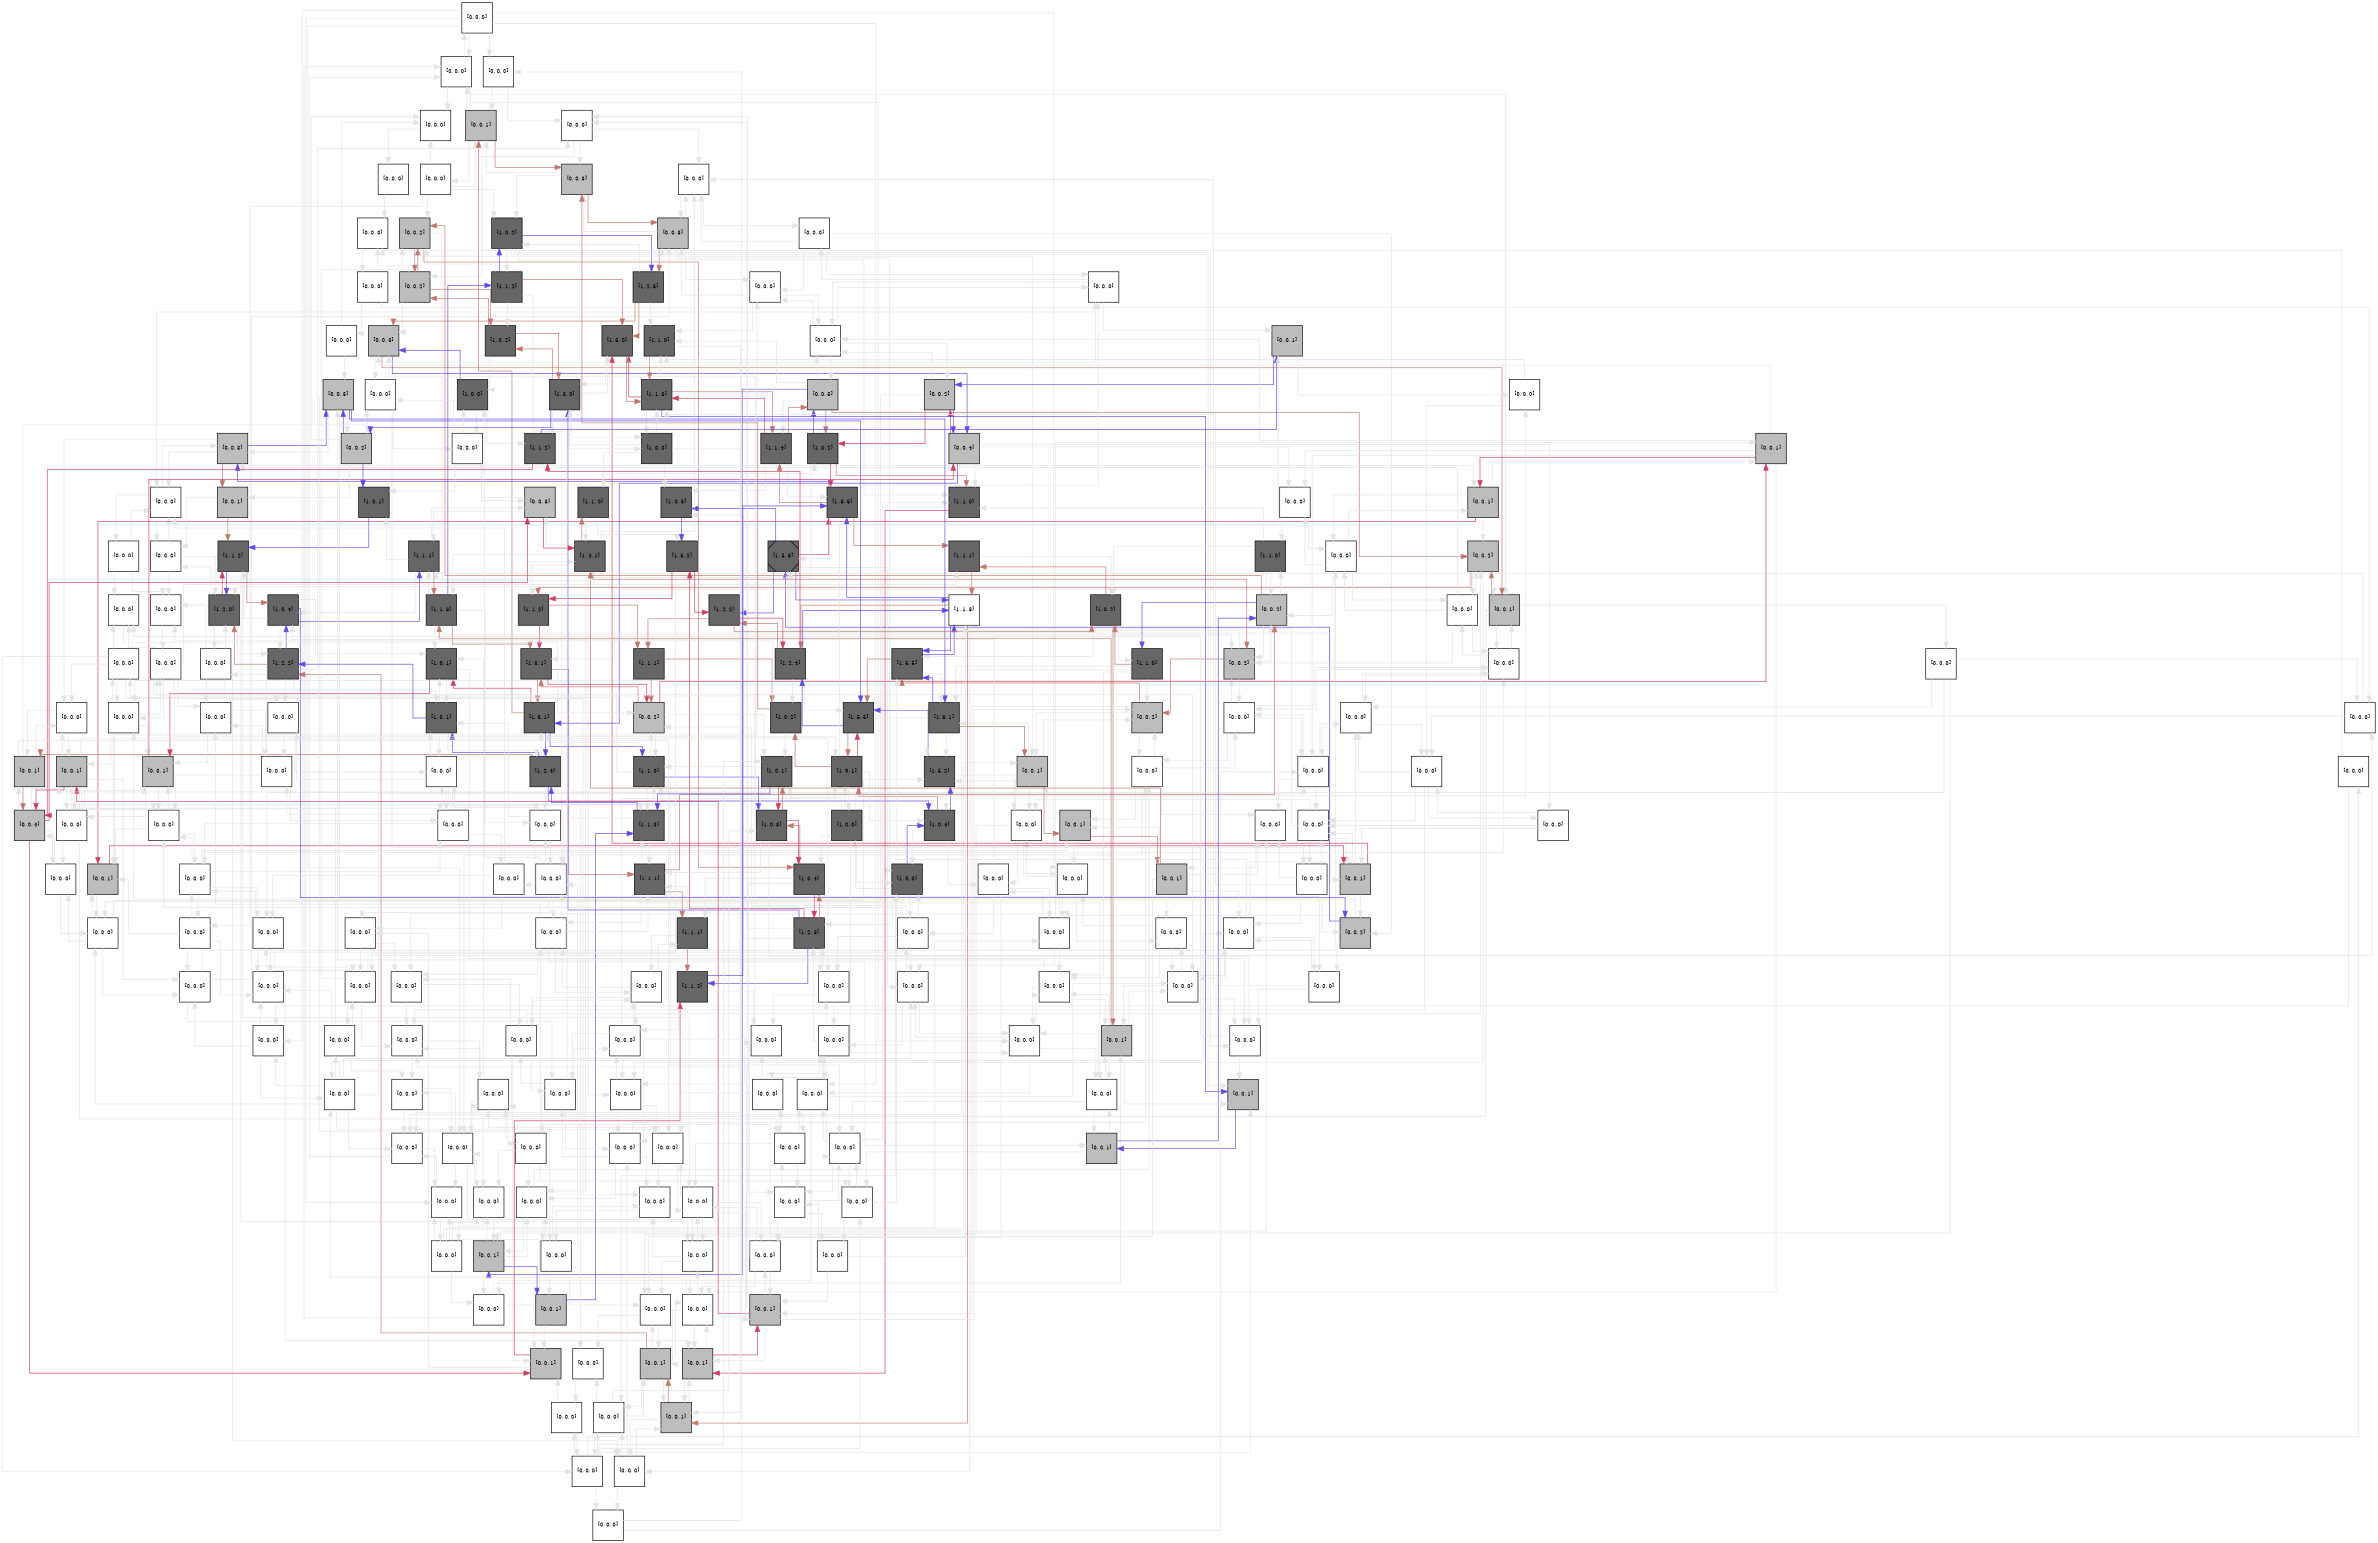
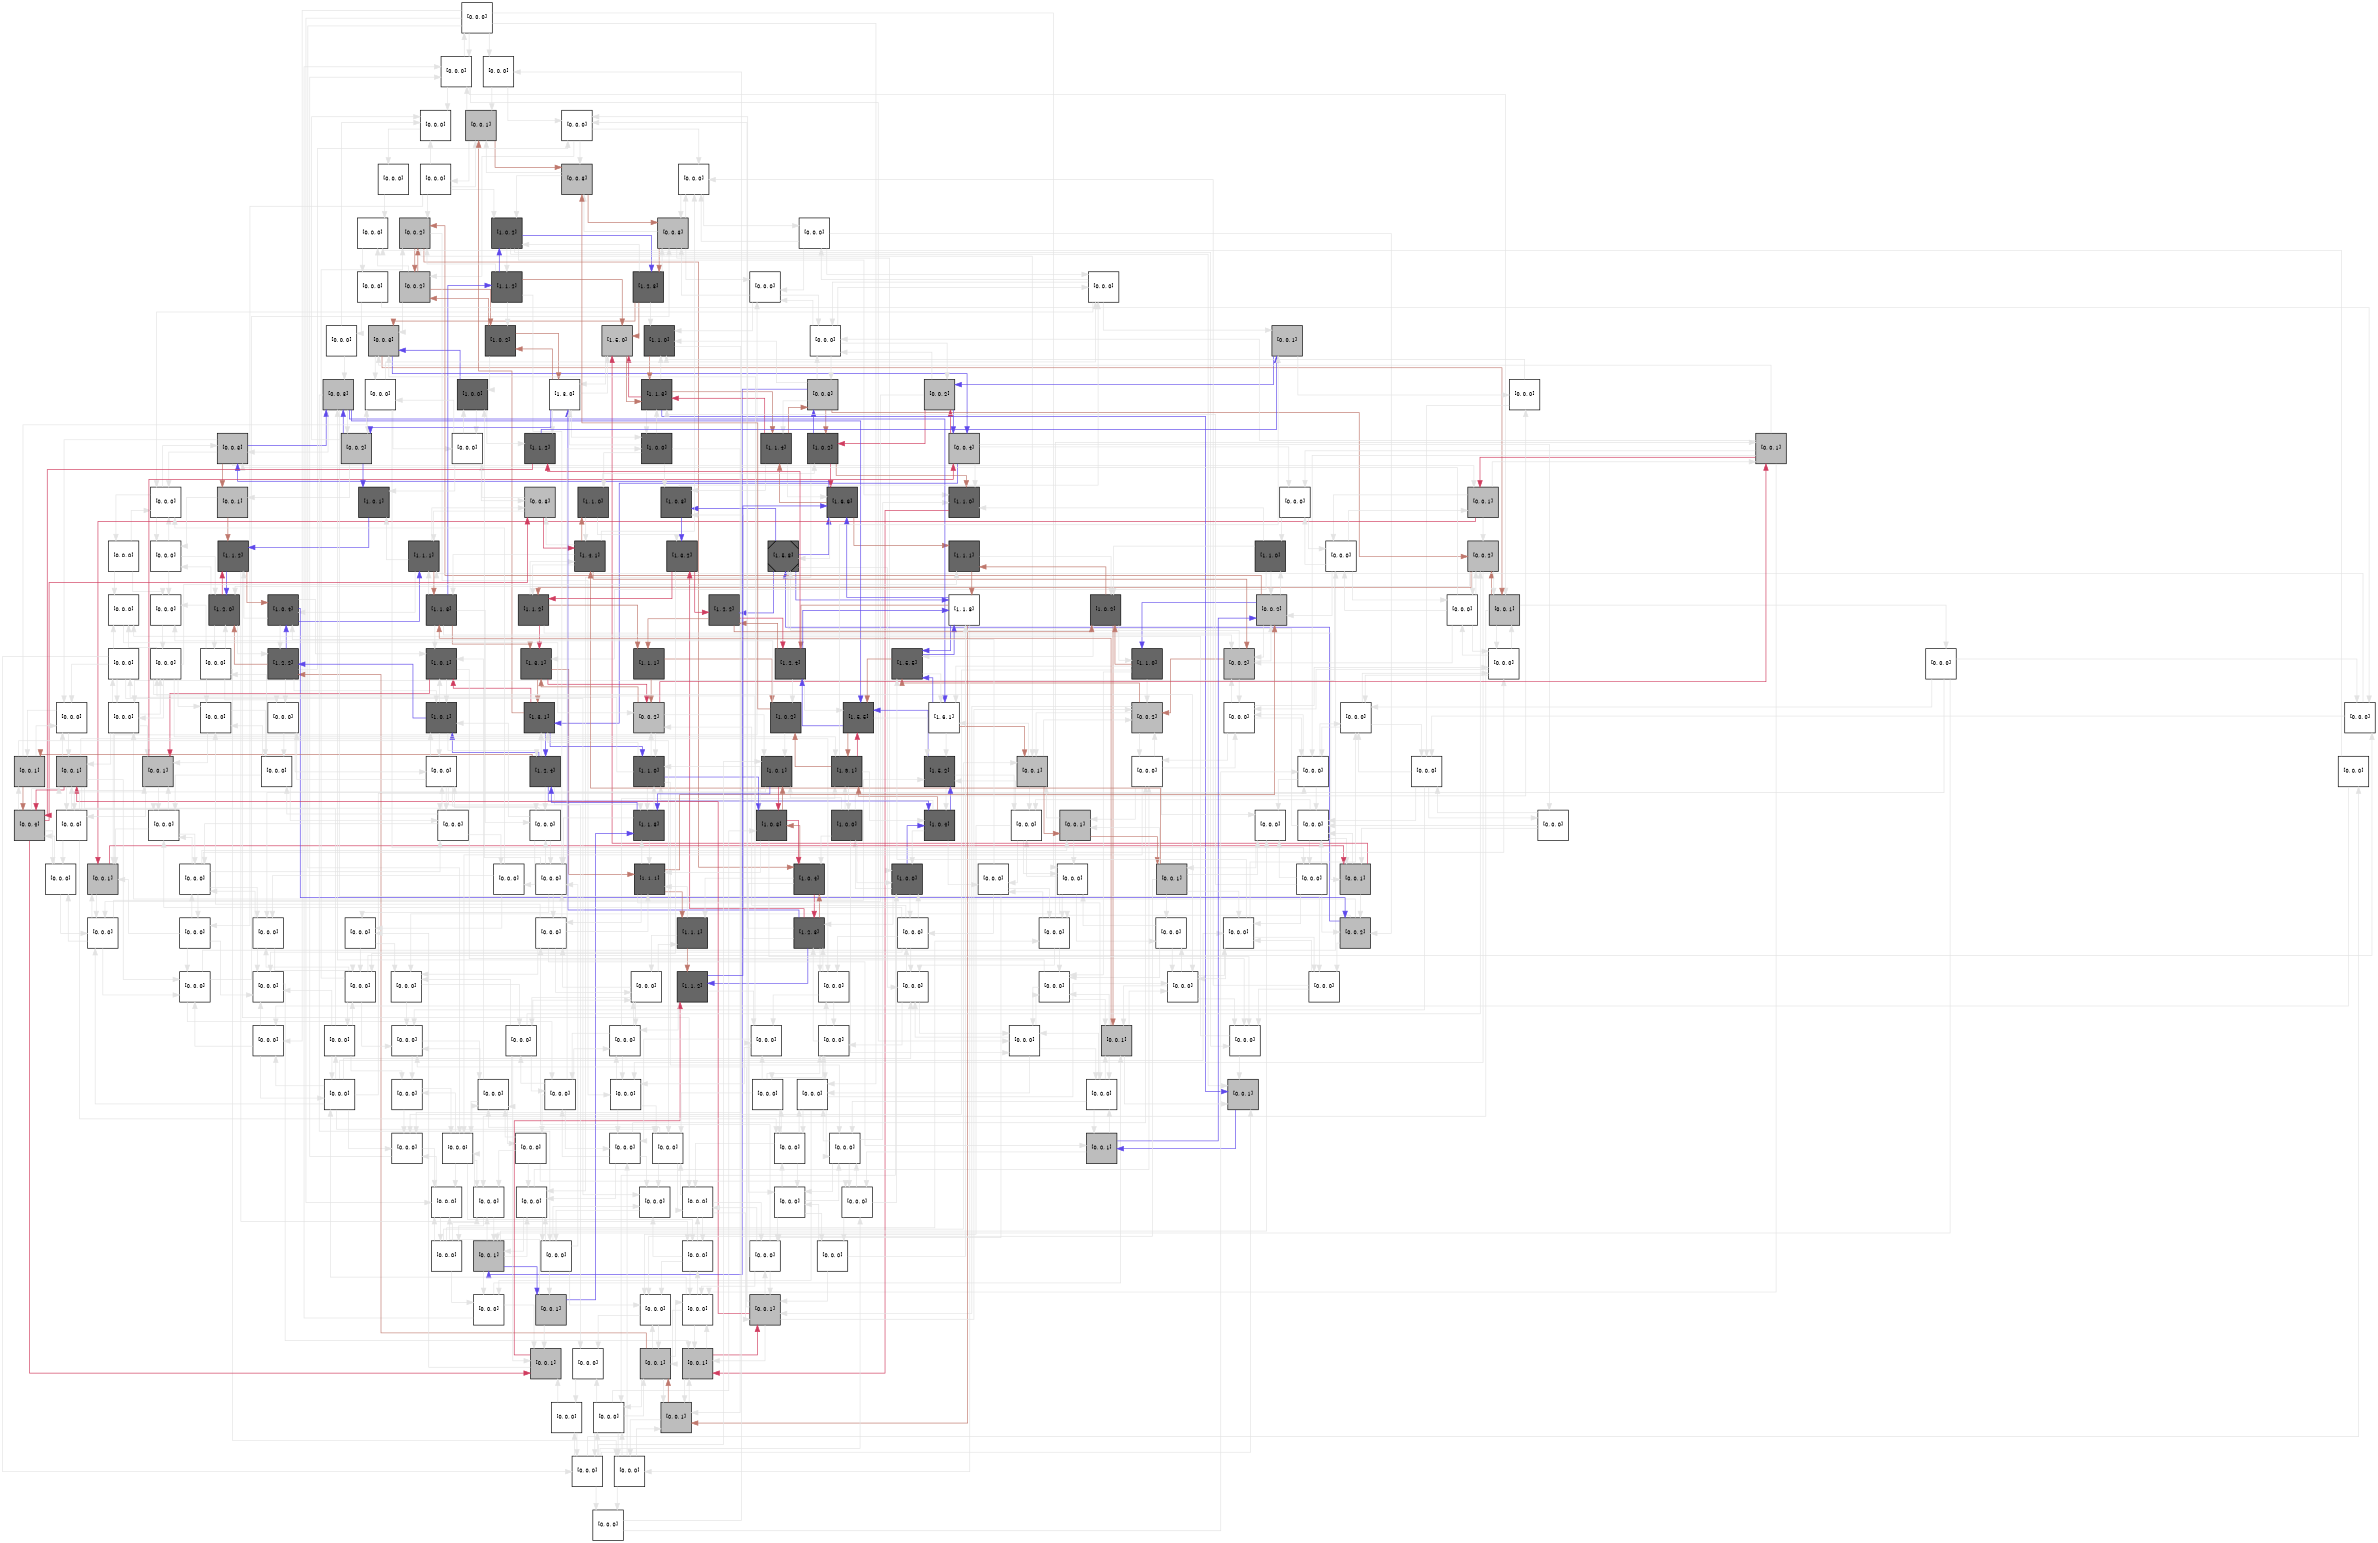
(617, 341) -> (617, 341)
(565, 395) -> (565, 395)
(824, 555) -> (824, 555)
(944, 718) -> (944, 718)
